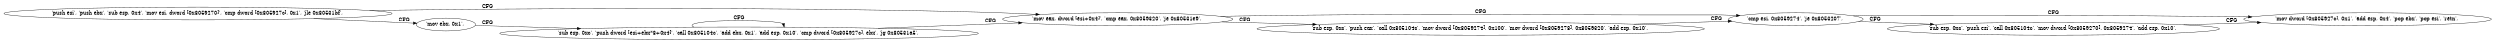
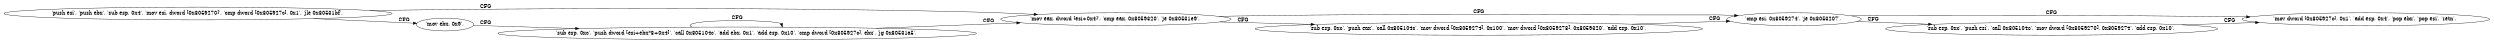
(446, 25) -> (445, 25)
